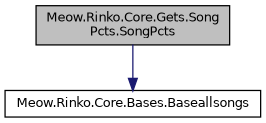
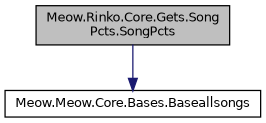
(133, 104) -> (133, 104)
